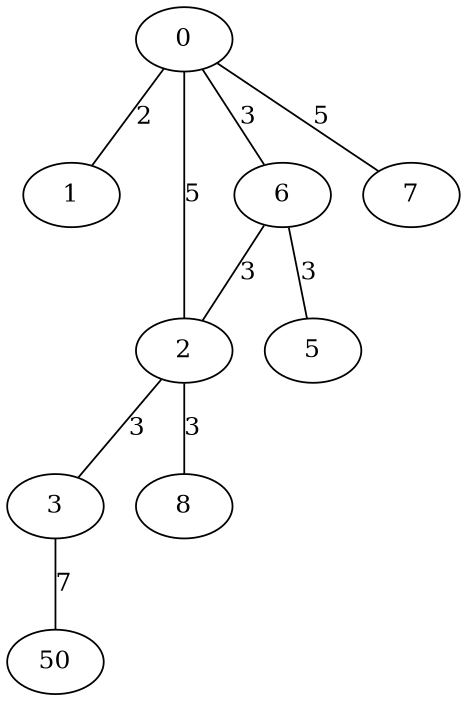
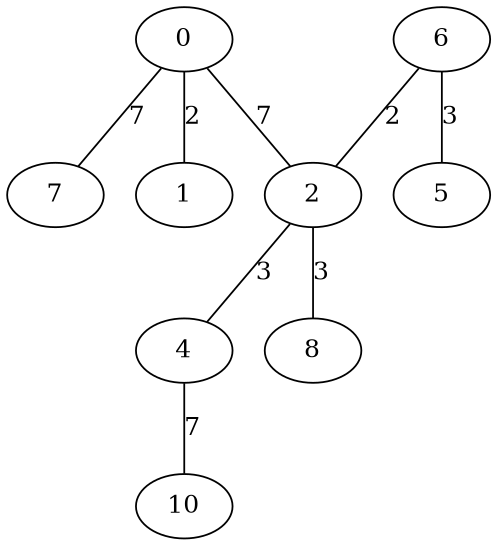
(233, 117) -> none
(322, 117) -> (138, 117)
(193, 195) -> (265, 117)
(249, 273) -> (394, 117)
(55, 506) -> (184, 351)
(55, 662) -> (184, 506)
